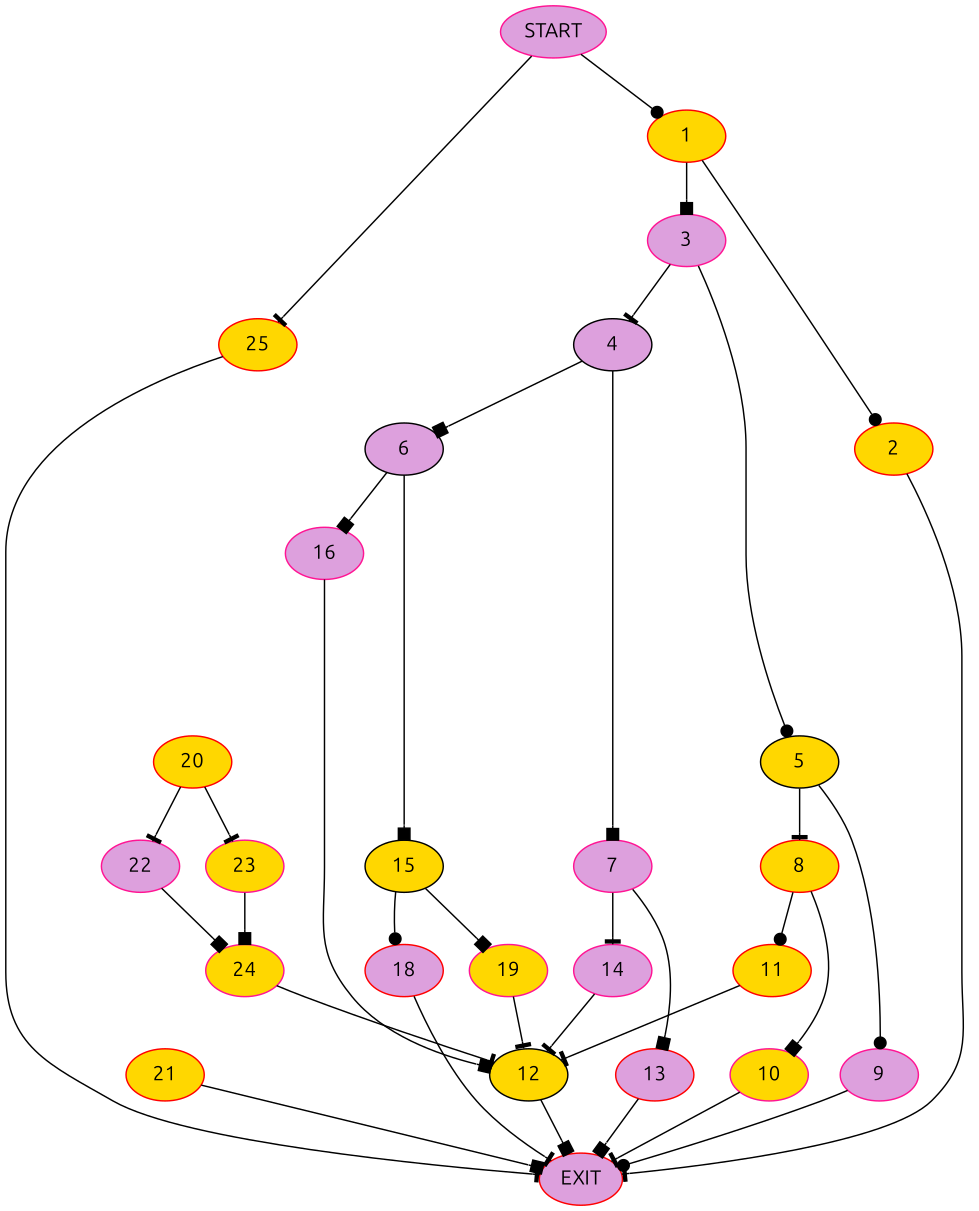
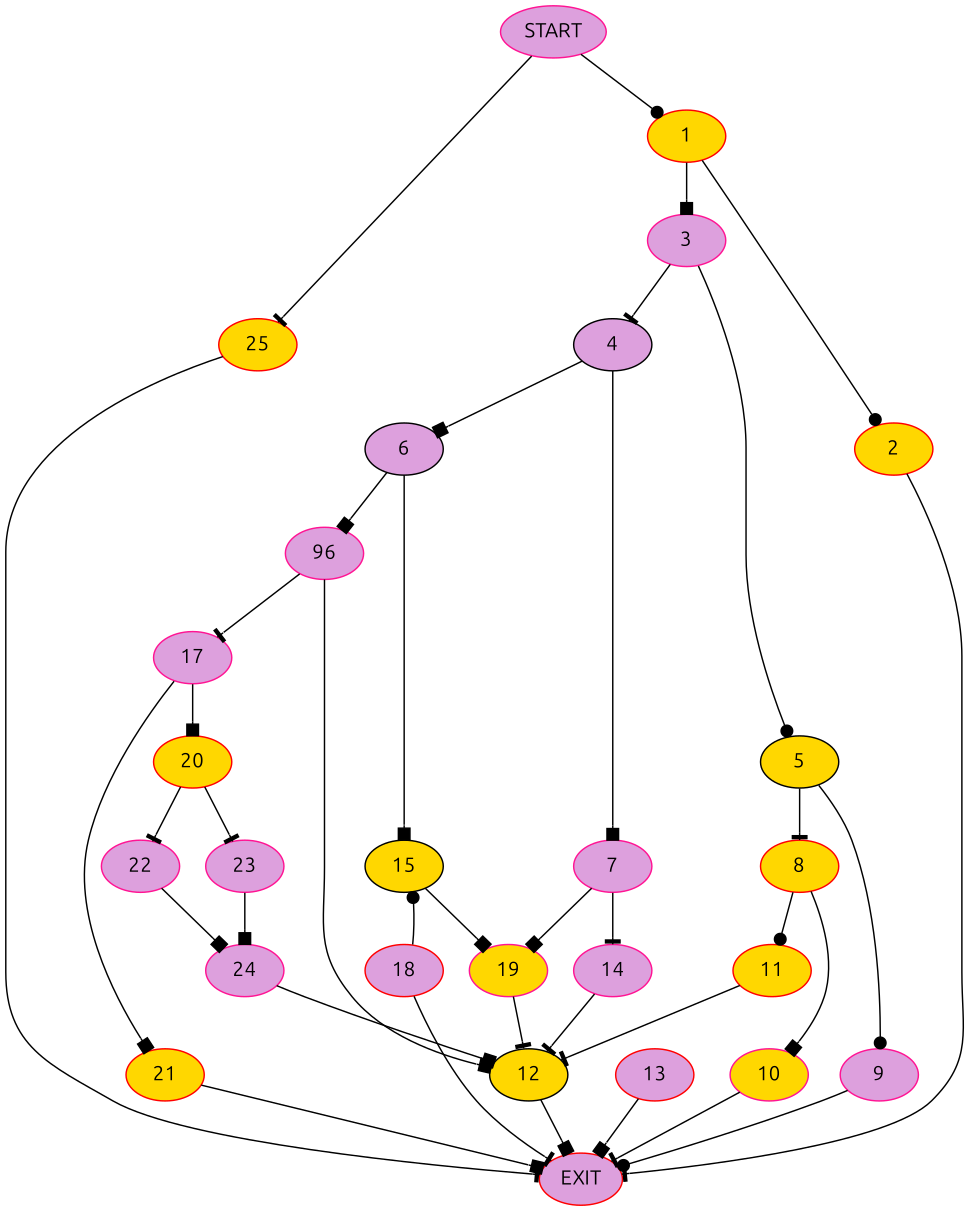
(324, 553) -> (324, 553)
none -> (193, 658)
(245, 866) -> (245, 866)
(394, 912) -> (414, 924)
(668, 958) -> (566, 913)
(245, 971) -> (245, 971)
(355, 1015) -> (355, 1015)
